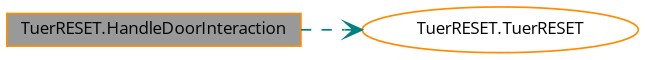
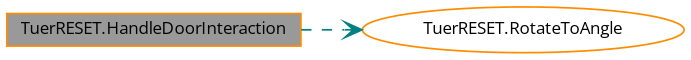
(500, 30) -> (523, 30)
